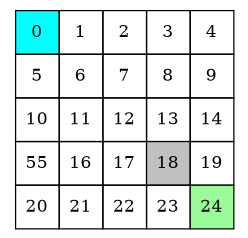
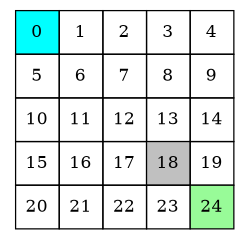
(37, 163) -> (37, 163)
